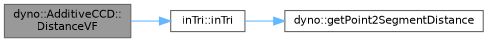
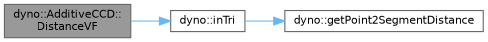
(208, 21) -> (208, 21)
